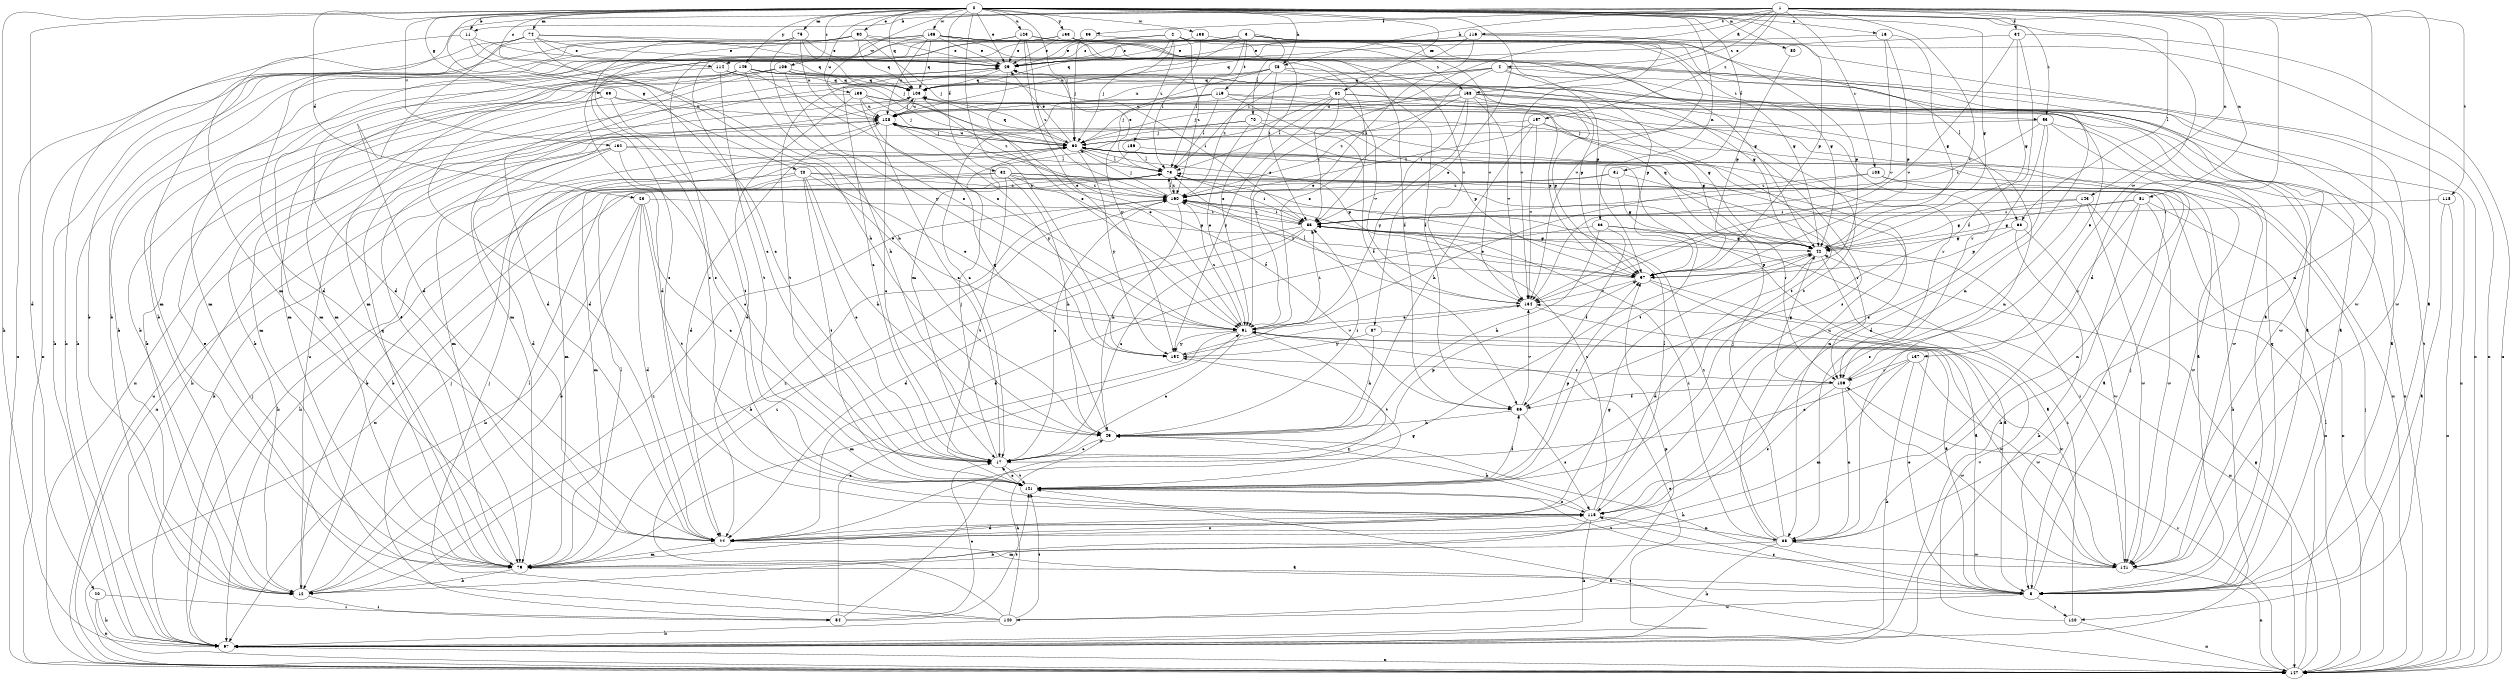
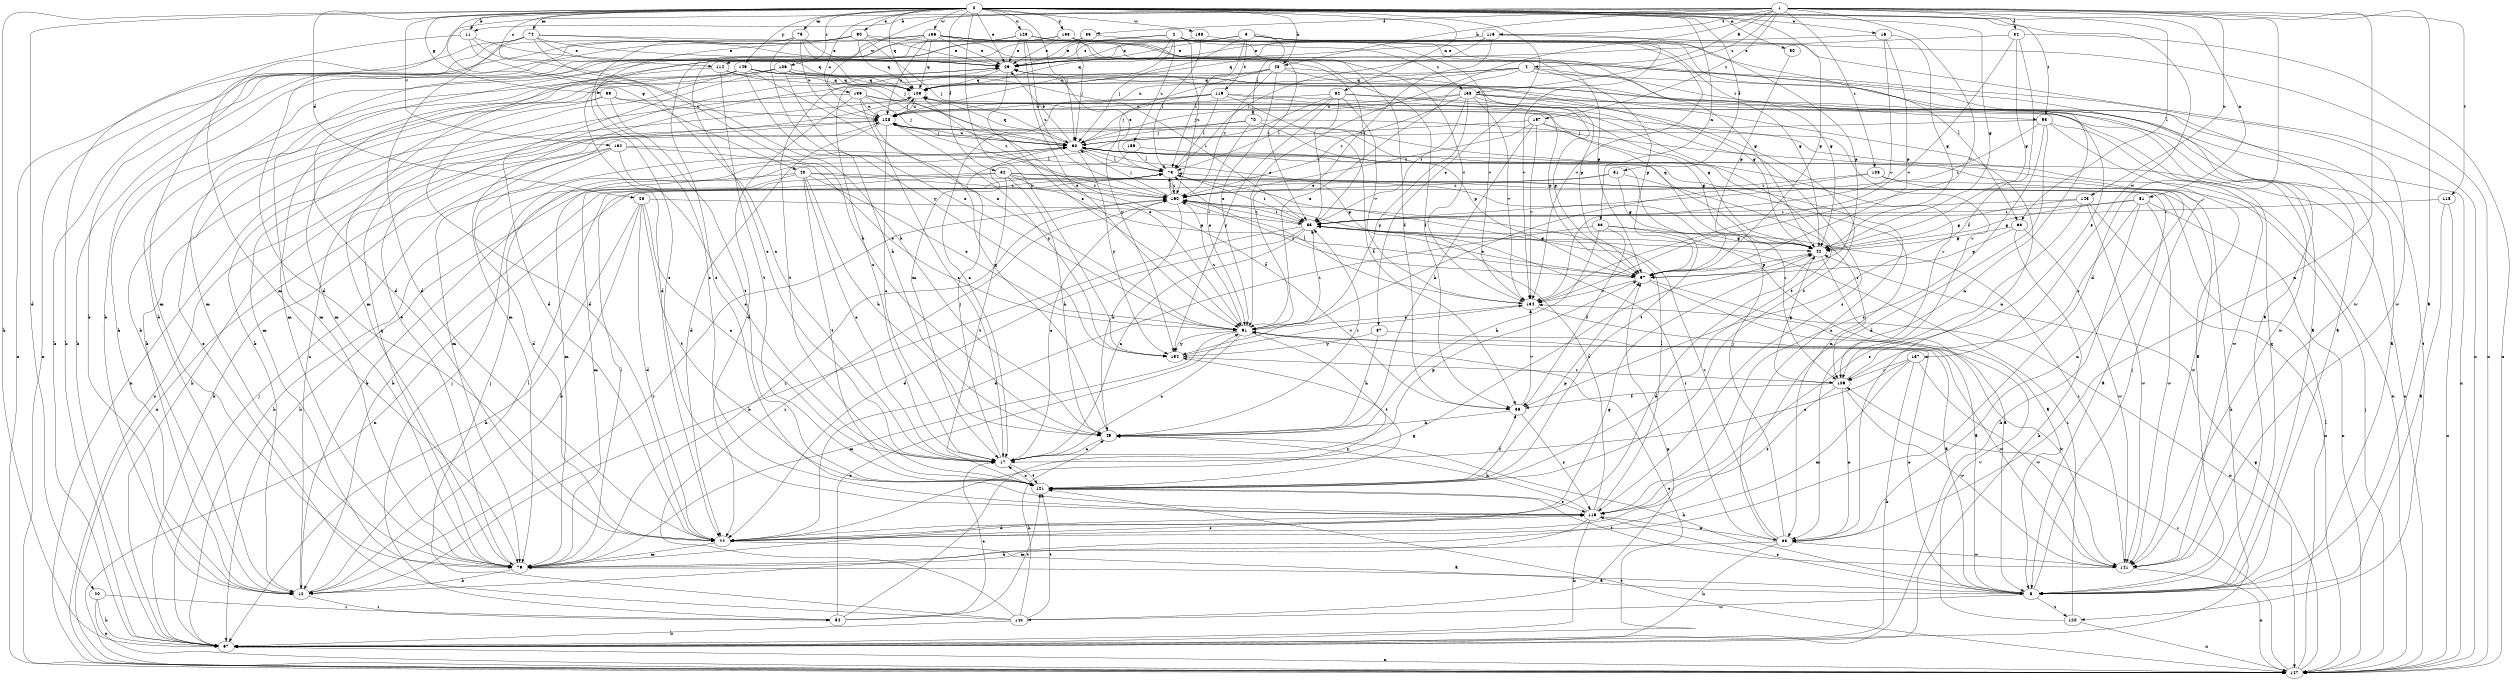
(1587, 357) -> (1589, 357)
